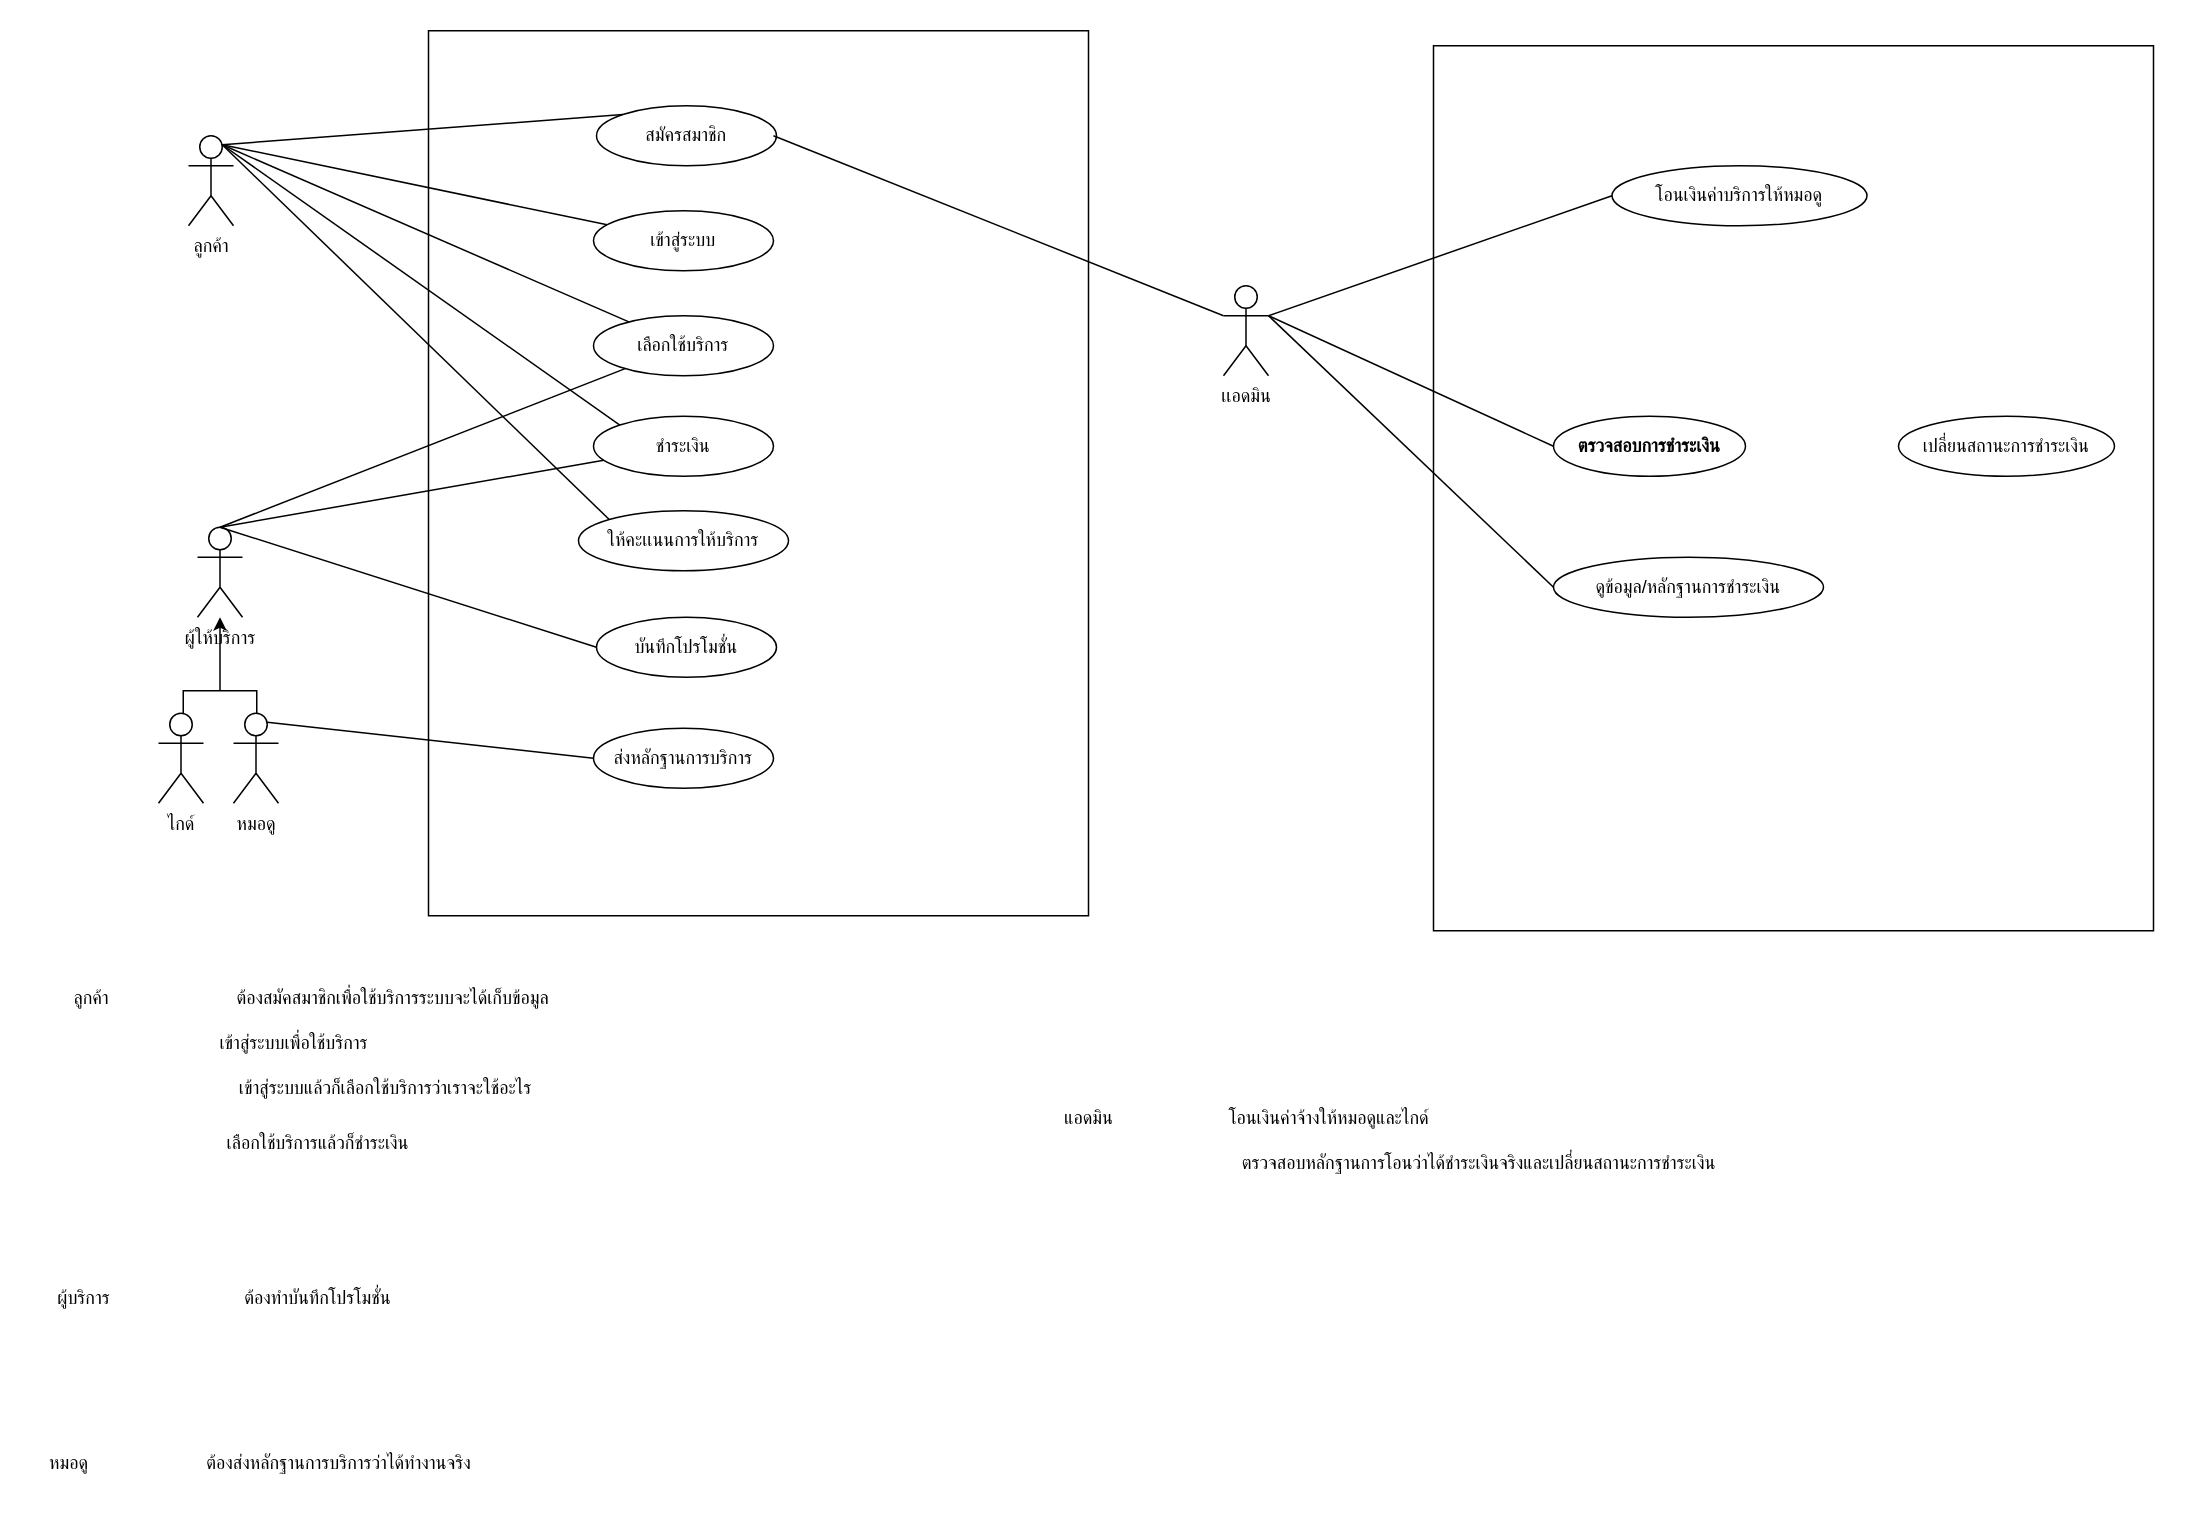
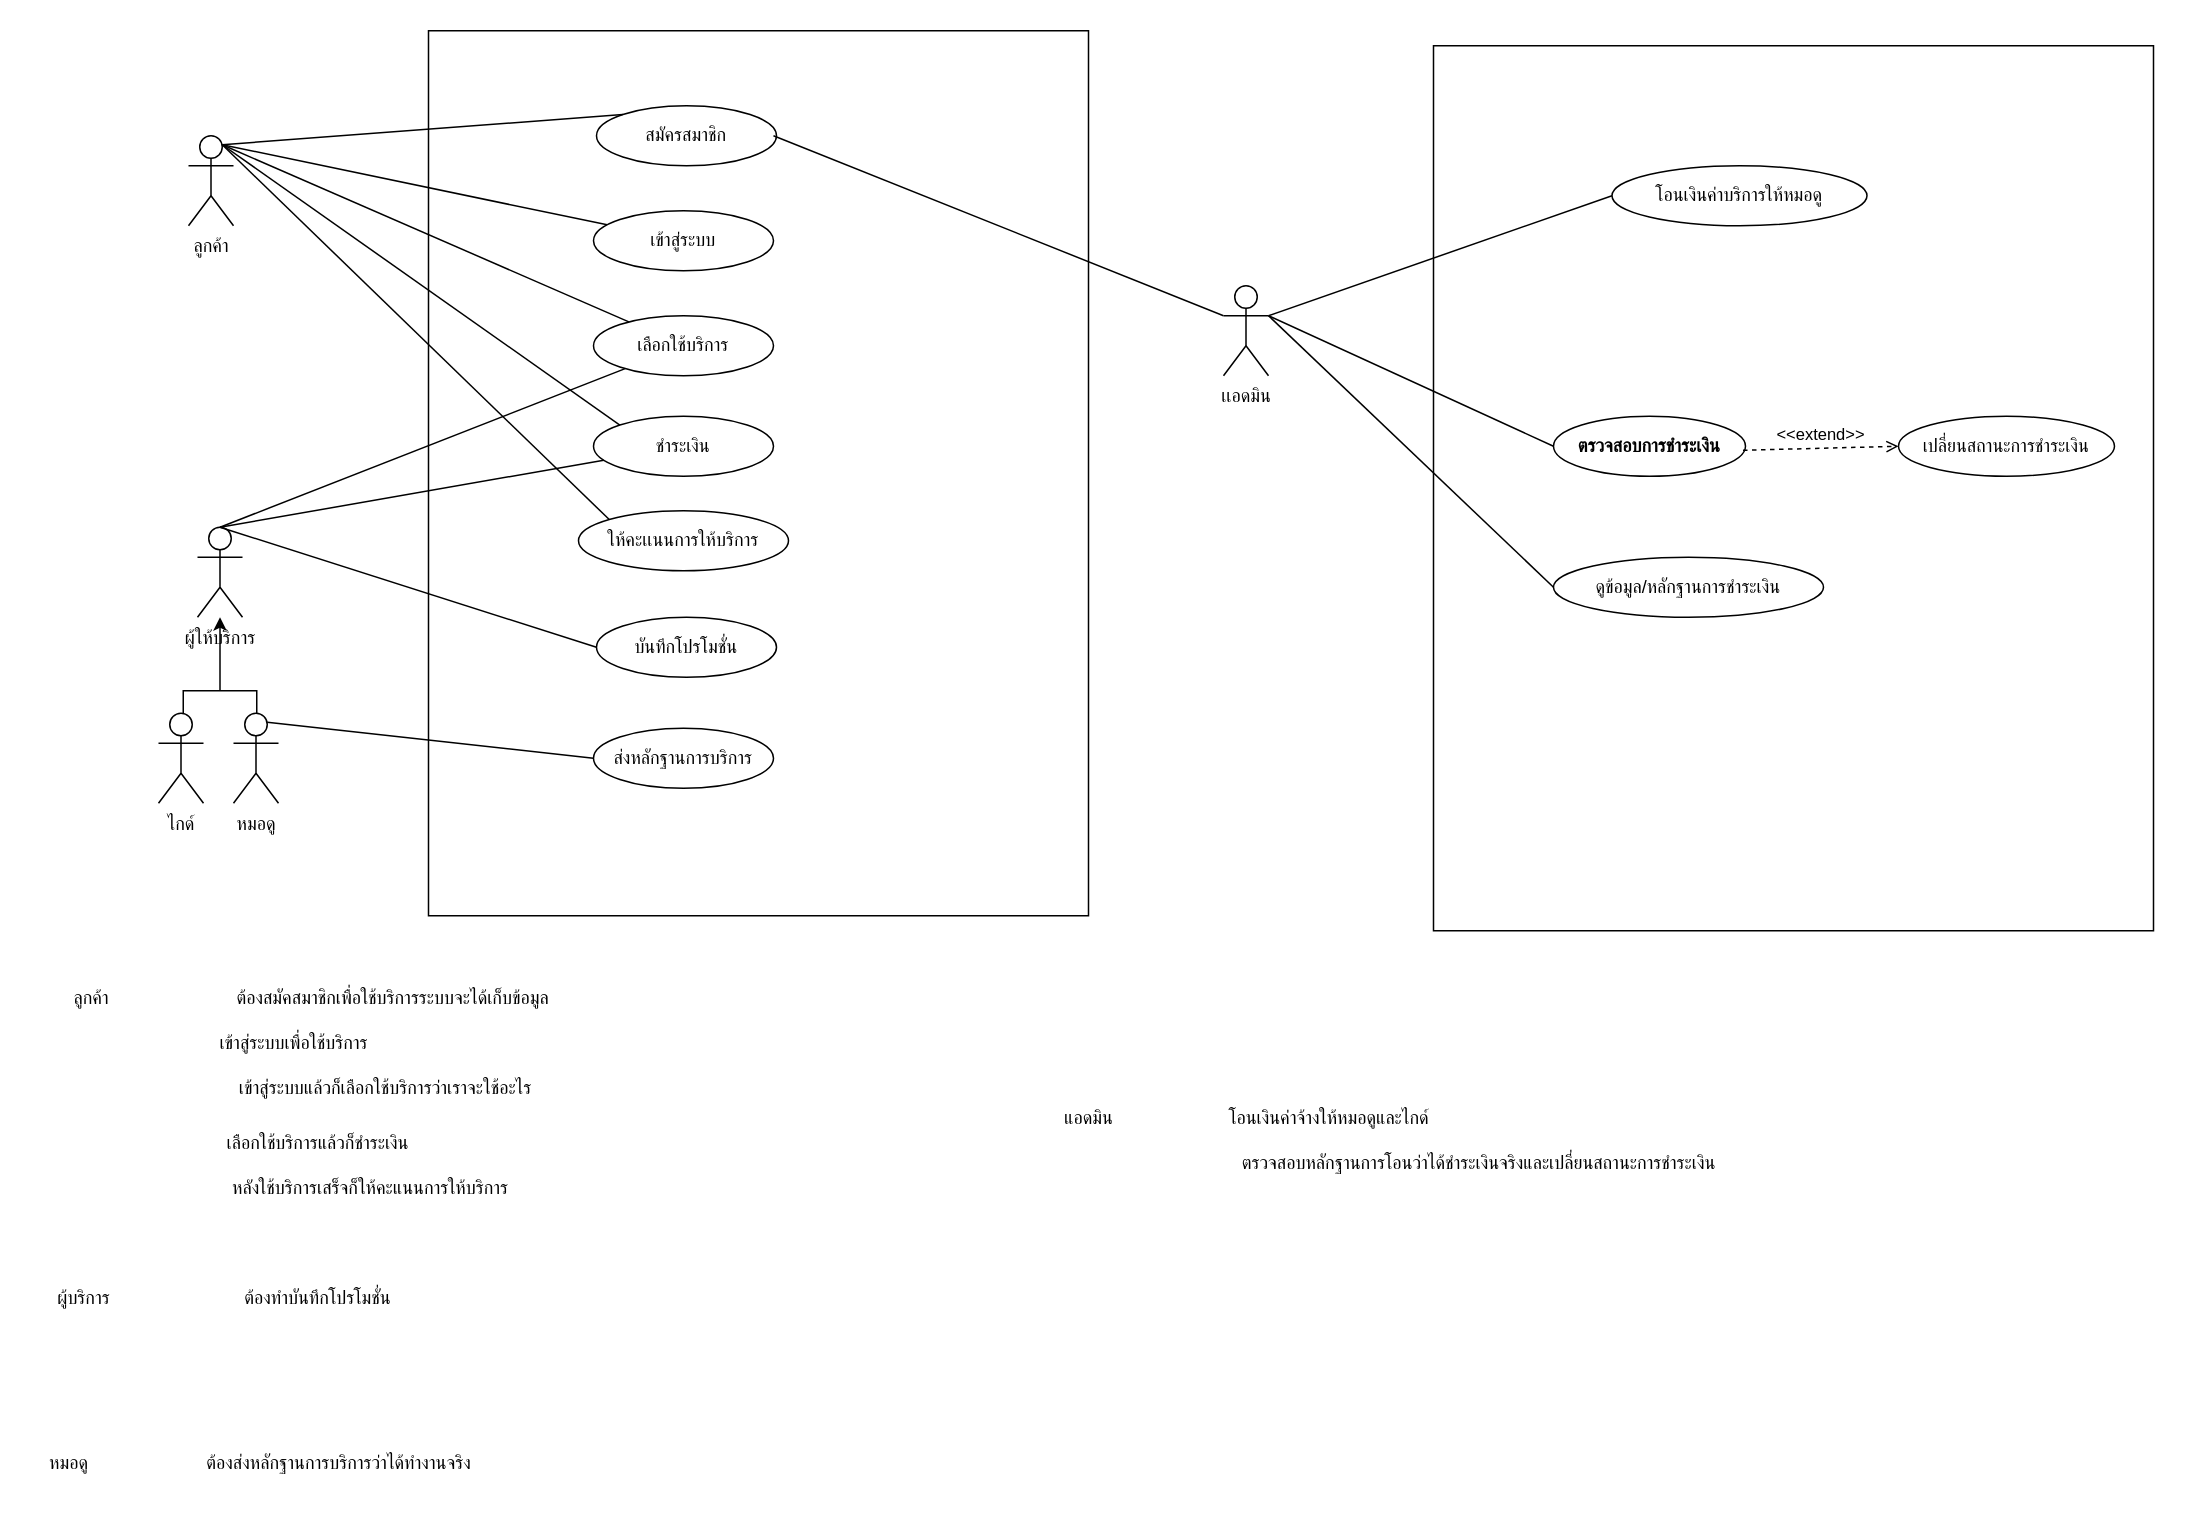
none -> (1819, 448)
none -> (370, 1189)
